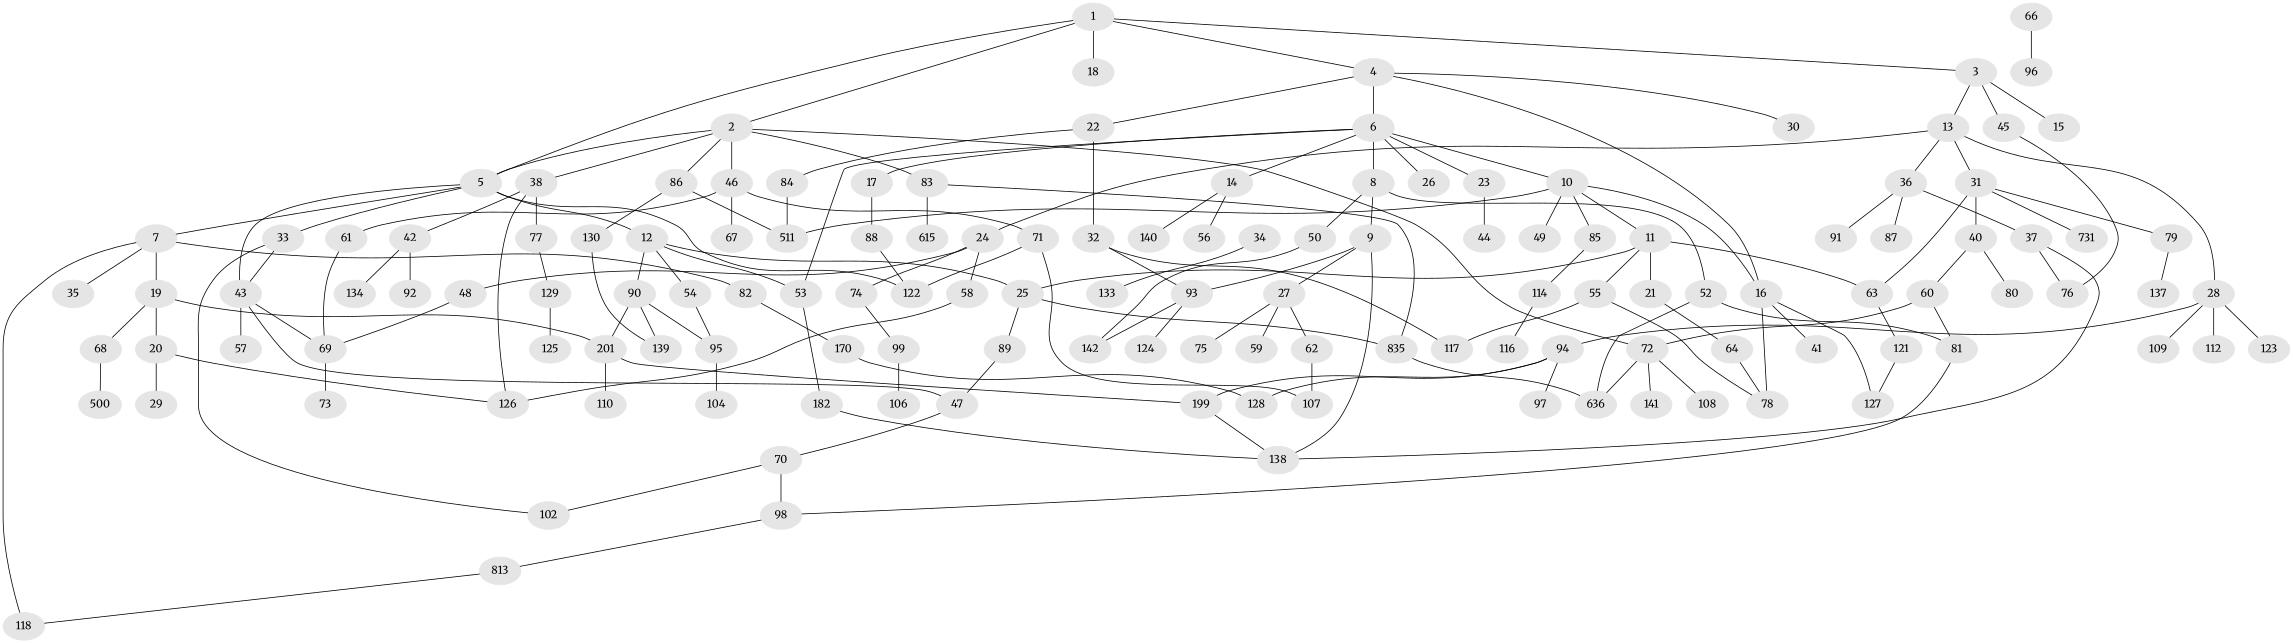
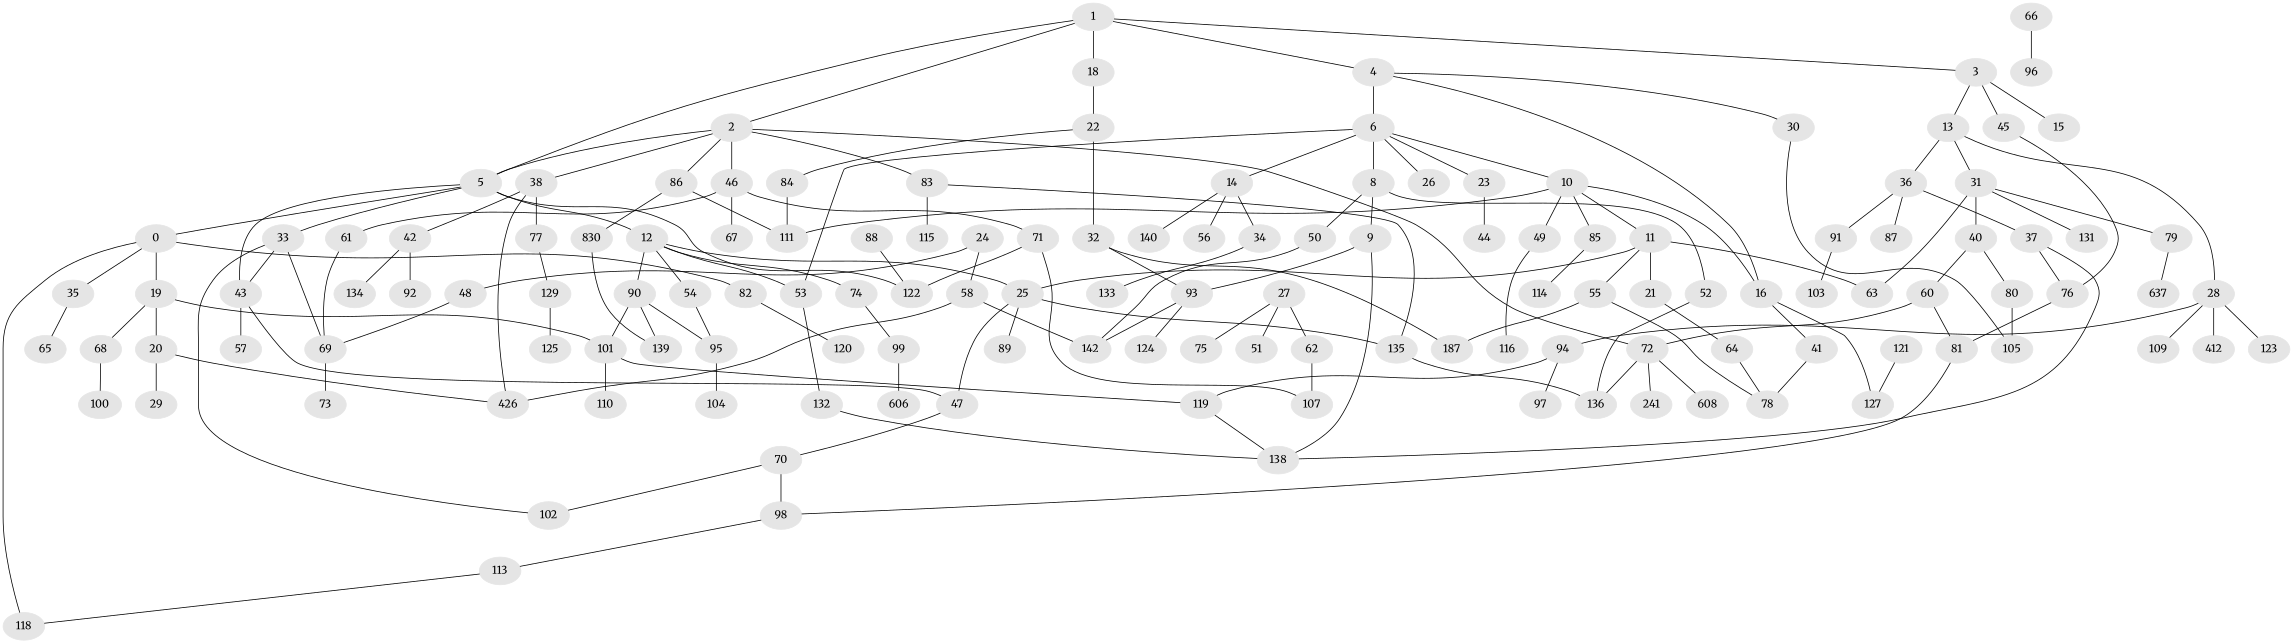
(1233, 100) -> (1093, 100)
(1458, 146) -> none
(872, 183) -> none
none -> (1249, 218)
(156, 239) -> (156, 239)
(592, 239) -> (592, 239)
(787, 239) -> (787, 239)
(927, 239) -> (927, 239)
(2087, 239) -> (2087, 239)
(1327, 266) -> none
(912, 269) -> (752, 266)
none -> (1817, 294)
(2158, 294) -> (2158, 294)
(1886, 321) -> none
(283, 322) -> (304, 294)
none -> (1028, 322)
(1859, 323) -> (2018, 319)
(1520, 328) -> (1509, 291)
none -> (45, 349)
(606, 349) -> (606, 349)
(843, 349) -> (843, 349)
(1257, 349) -> (1257, 349)
(1397, 349) -> (1397, 349)
(1452, 349) -> (1452, 349)
(1764, 349) -> (1792, 377)
none -> (2012, 349)
(2214, 349) -> (2214, 349)
(984, 374) -> (974, 342)
(100, 405) -> (100, 405)
(508, 405) -> (508, 405)
(822, 405) -> (822, 405)
(899, 405) -> (899, 405)
(1201, 405) -> (1201, 405)
(1257, 405) -> none
(1596, 405) -> (1596, 405)
(1651, 405) -> (1651, 405)
(1707, 405) -> (1707, 405)
(500, 571) -> (500, 571)
